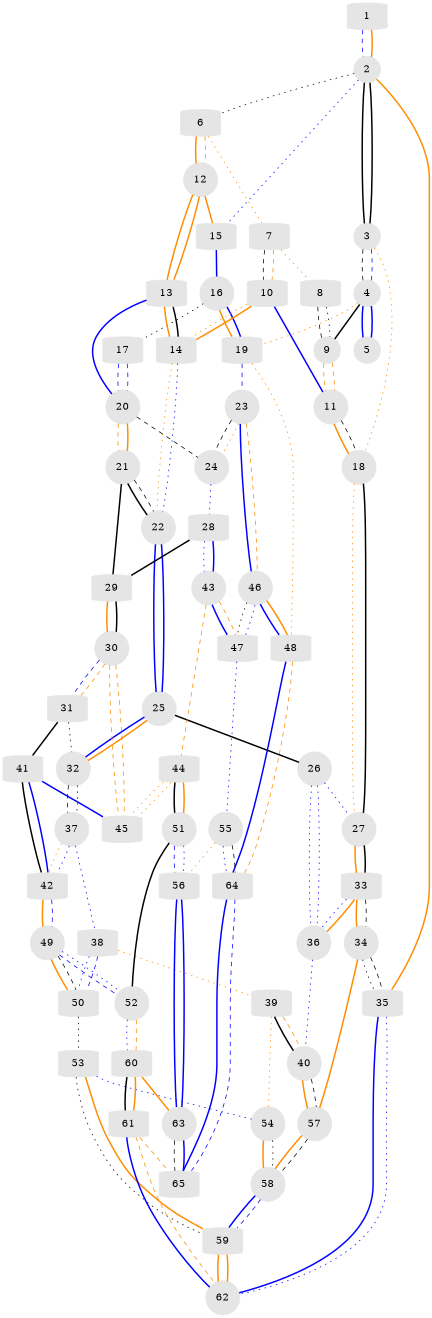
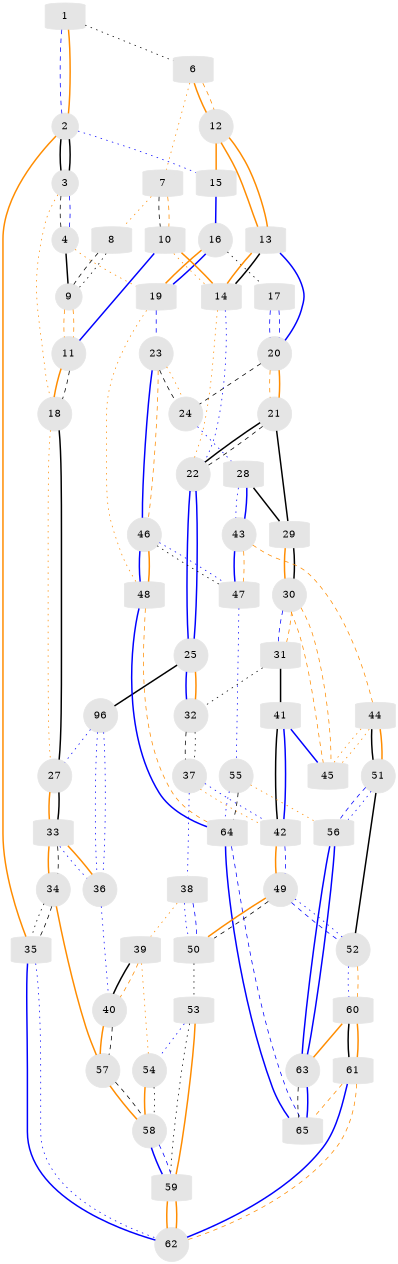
(287, 92) -> (129, 43)
(367, 350) -> none
(315, 769) -> (101, 716)
